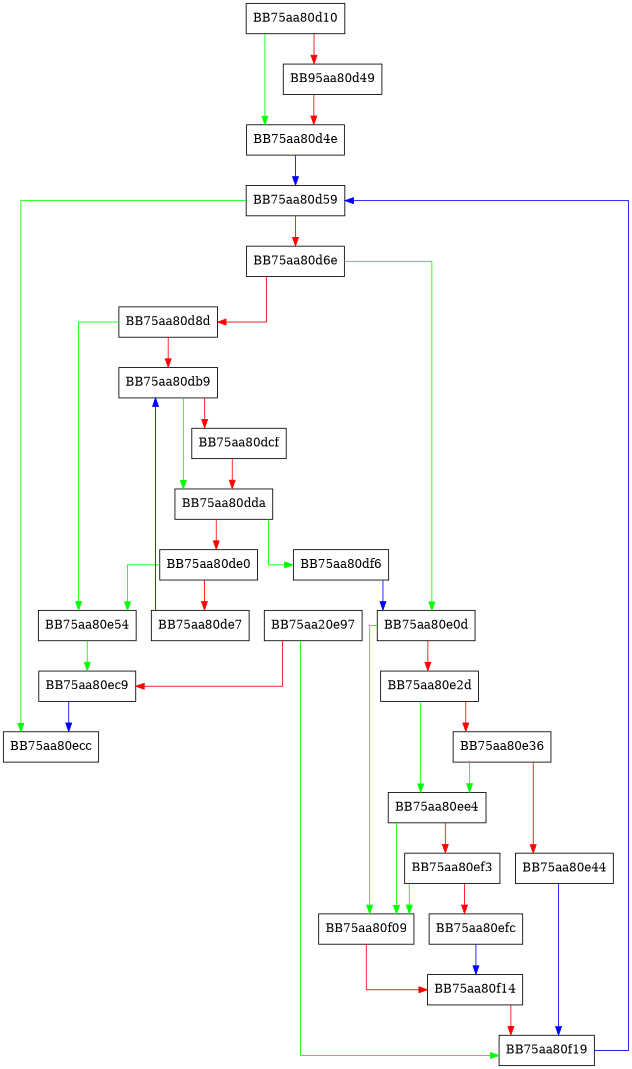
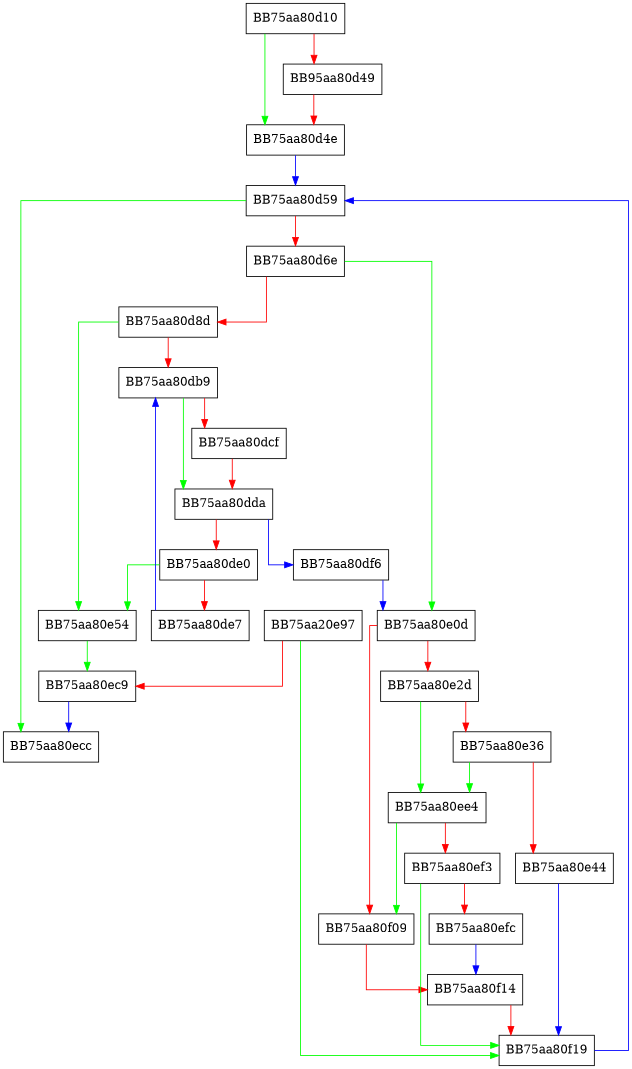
(269, 550) -> (269, 550)
(370, 762) -> (370, 762)
(409, 894) -> (421, 1000)
